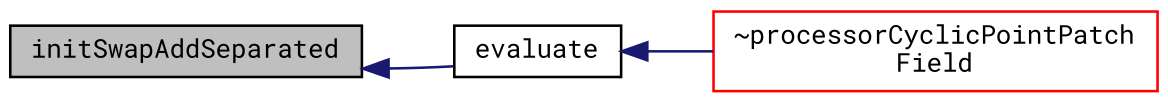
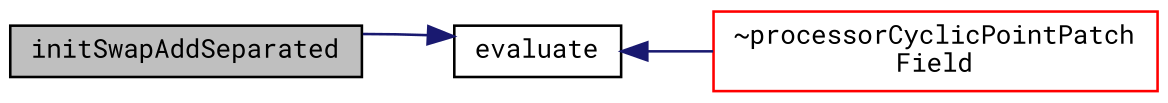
(421, 68) -> (395, 34)
